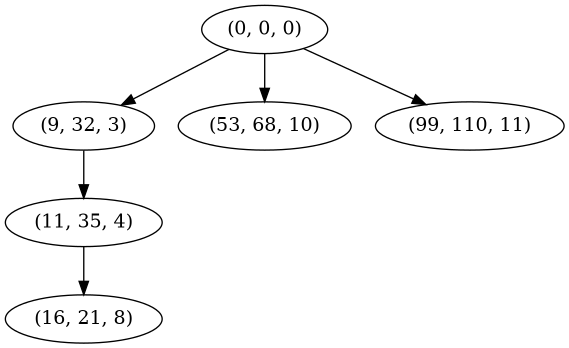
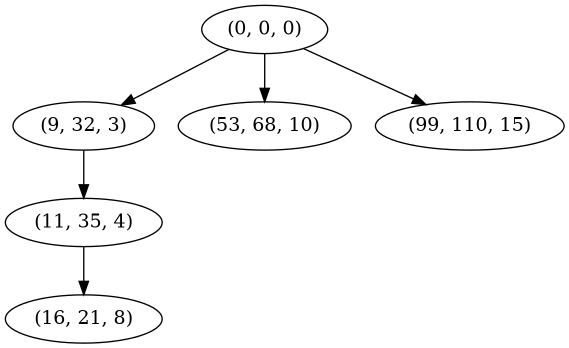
(470, 126) -> (470, 126)
